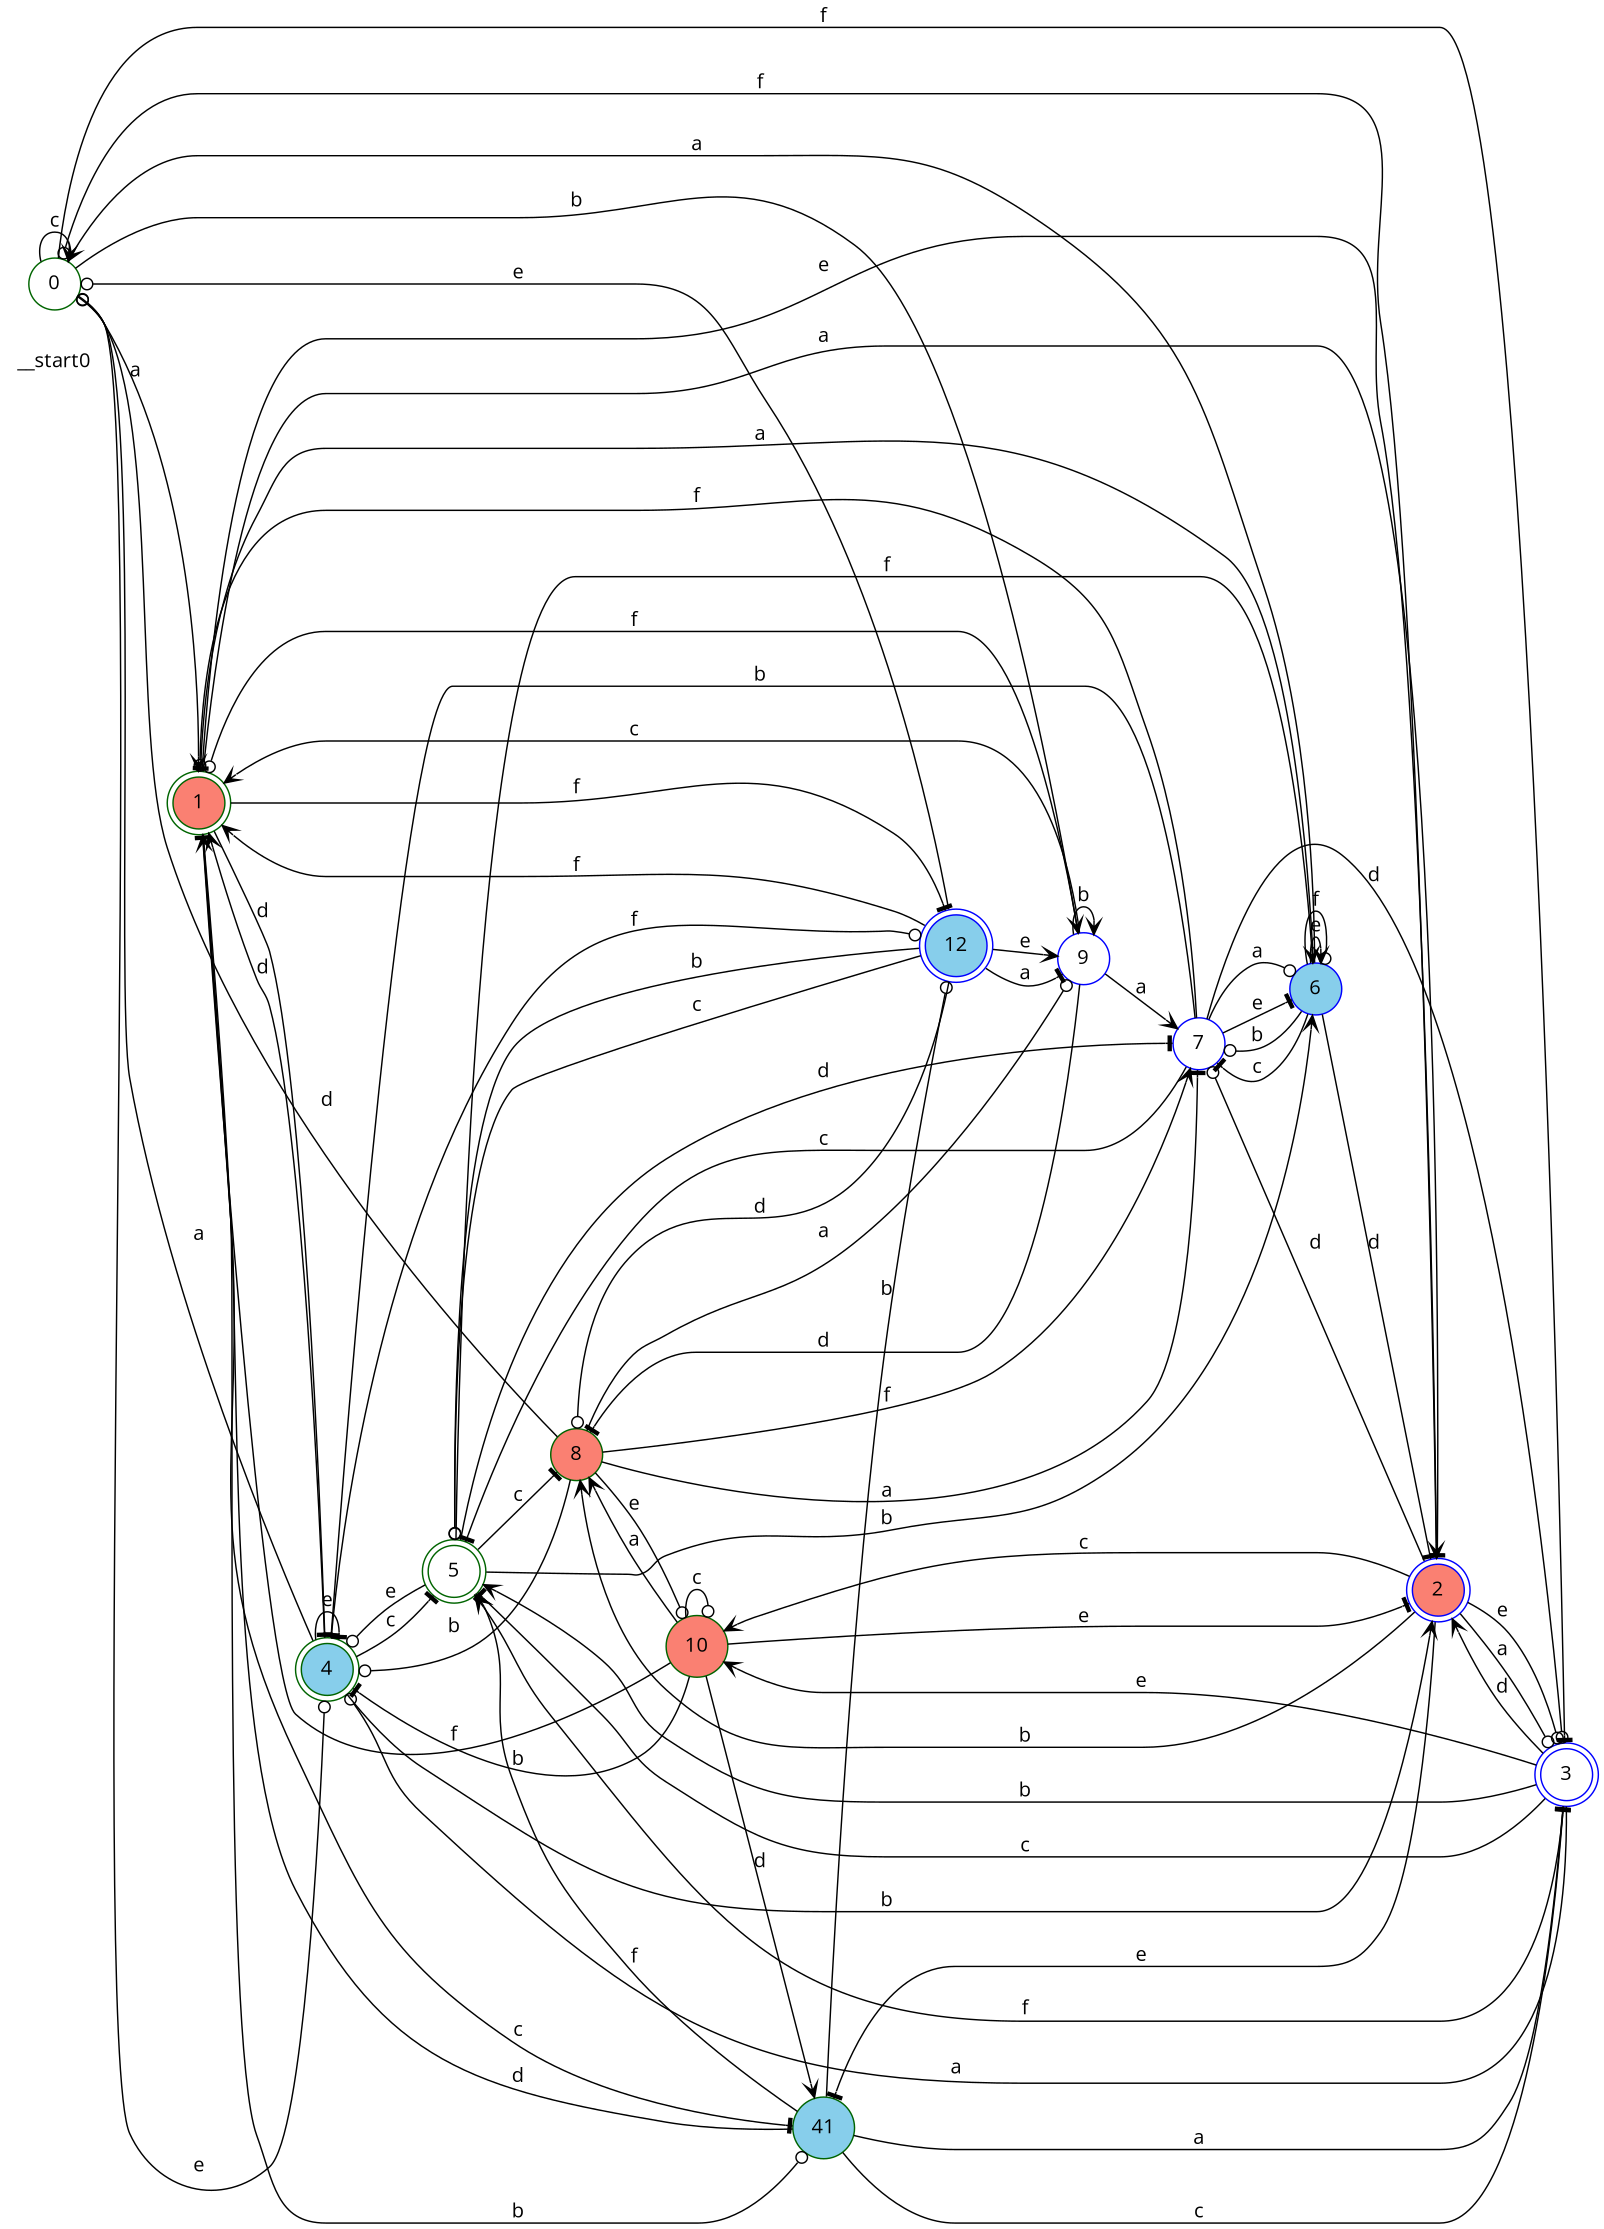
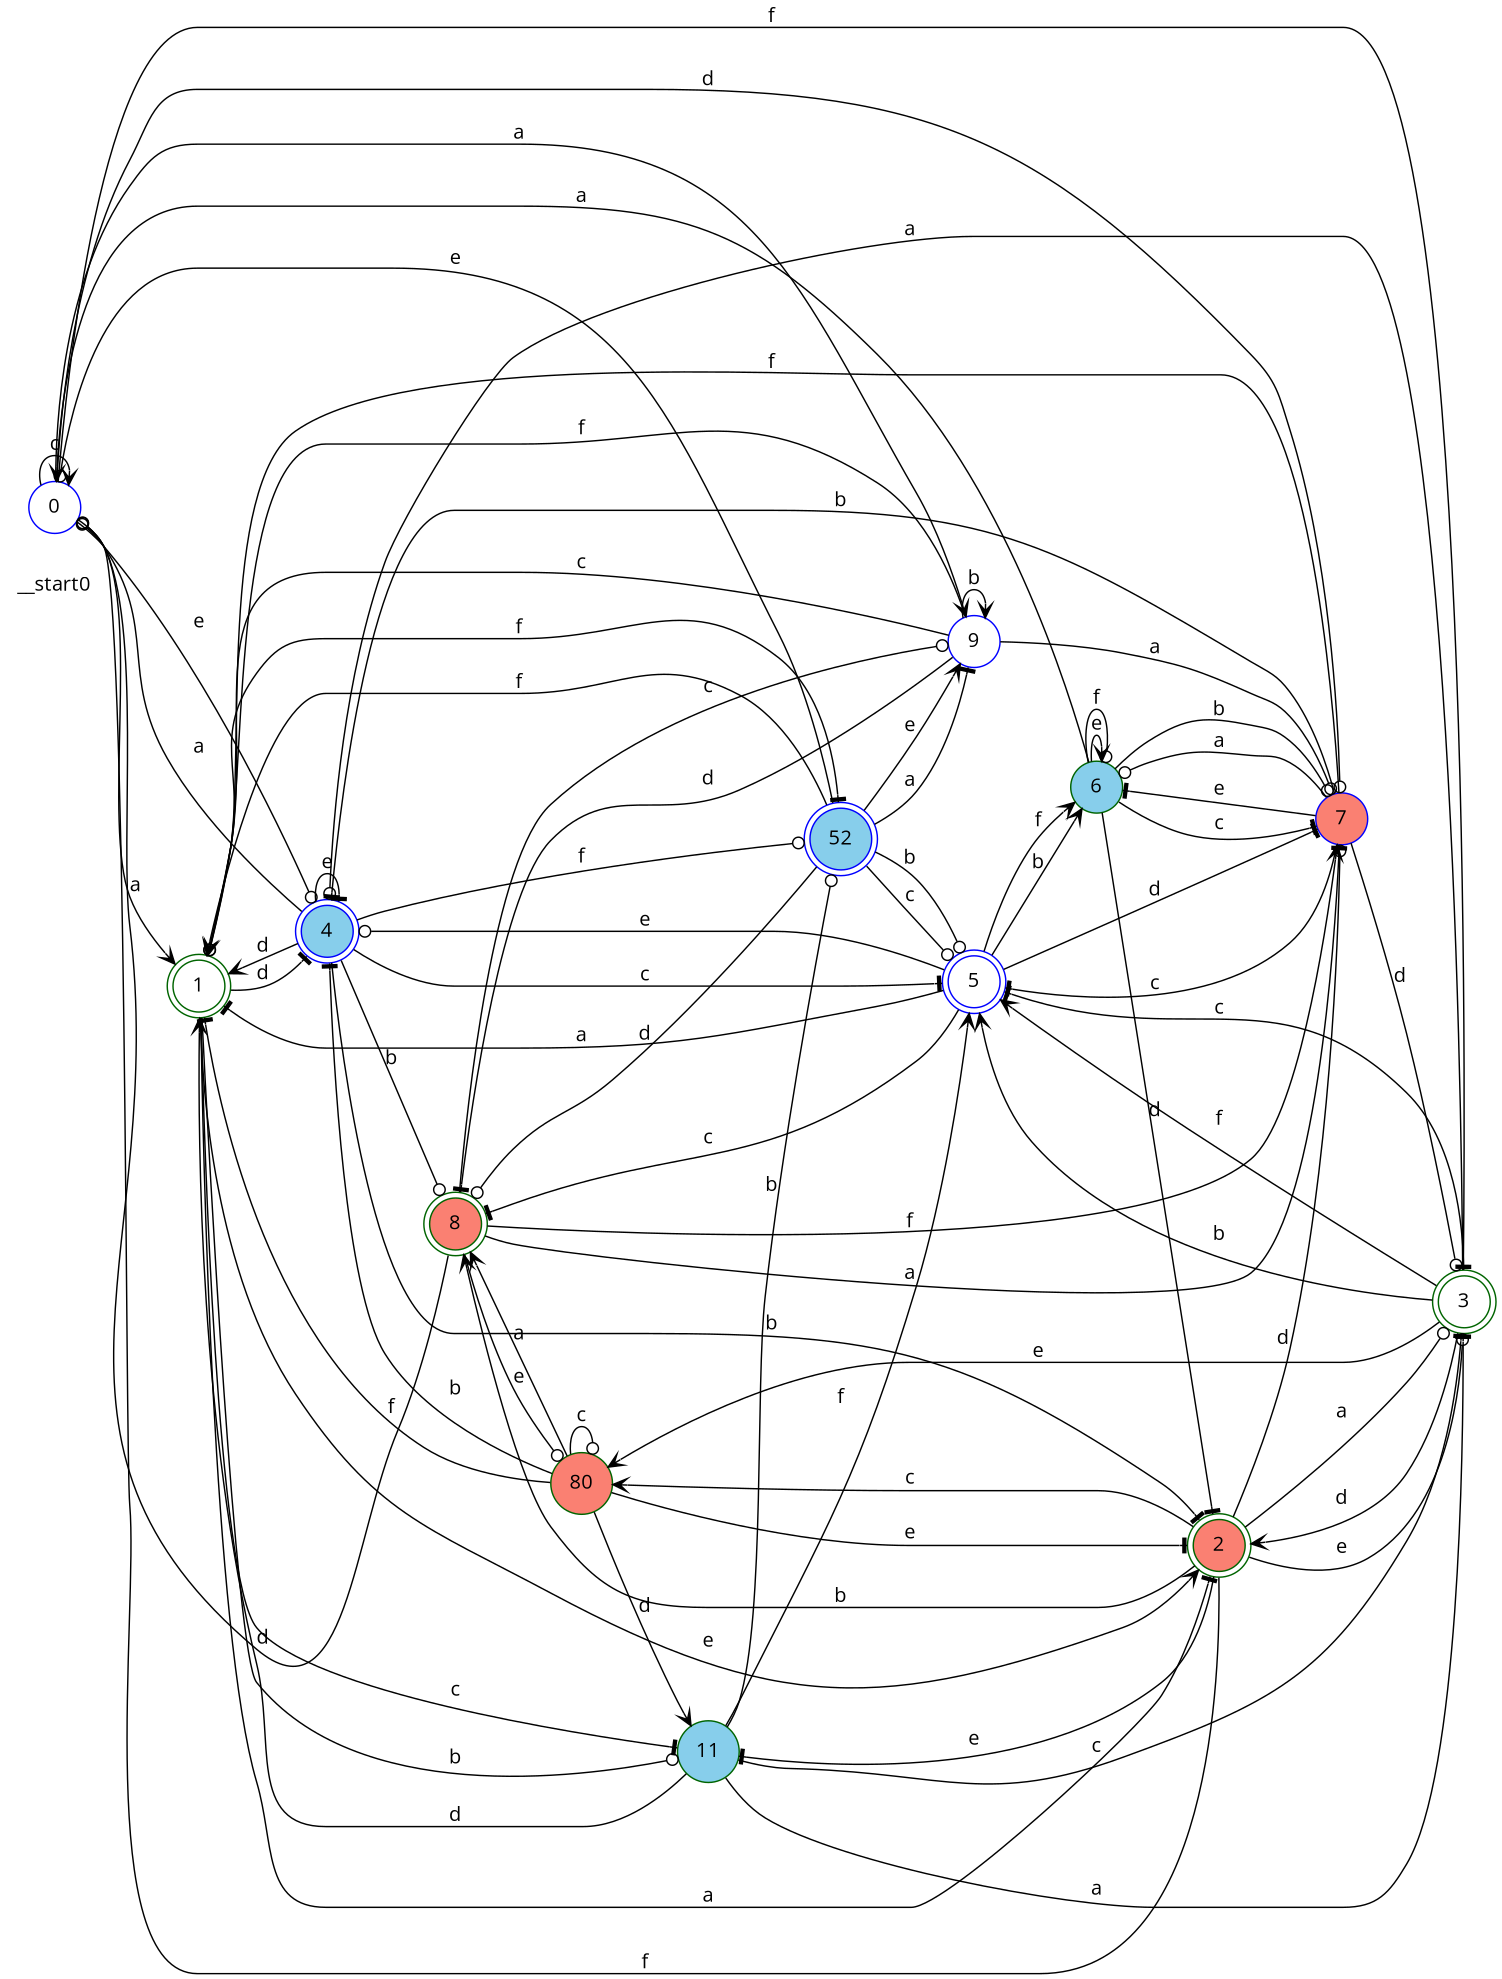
none -> (767, 94)
(577, 201) -> (519, 133)
(55, 284) -> (55, 507)
(820, 443) -> (585, 1047)
(199, 803) -> (199, 986)
(956, 946) -> (841, 839)
(1316, 989) -> (1097, 787)
(1135, 997) -> (1188, 668)
(1199, 1044) -> (1342, 819)
(824, 1232) -> (708, 687)
(577, 1455) -> (456, 1224)
(454, 1571) -> (974, 982)
(1438, 1590) -> (1219, 1545)
(512, 1611) -> (389, 1072)
(697, 1646) -> (582, 1483)
(327, 1669) -> (327, 931)
(1567, 1775) -> (1464, 1302)
(954, 1912) -> (644, 1334)
(824, 2128) -> (708, 1752)
